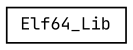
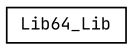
(66, 25) -> (66, 25)
